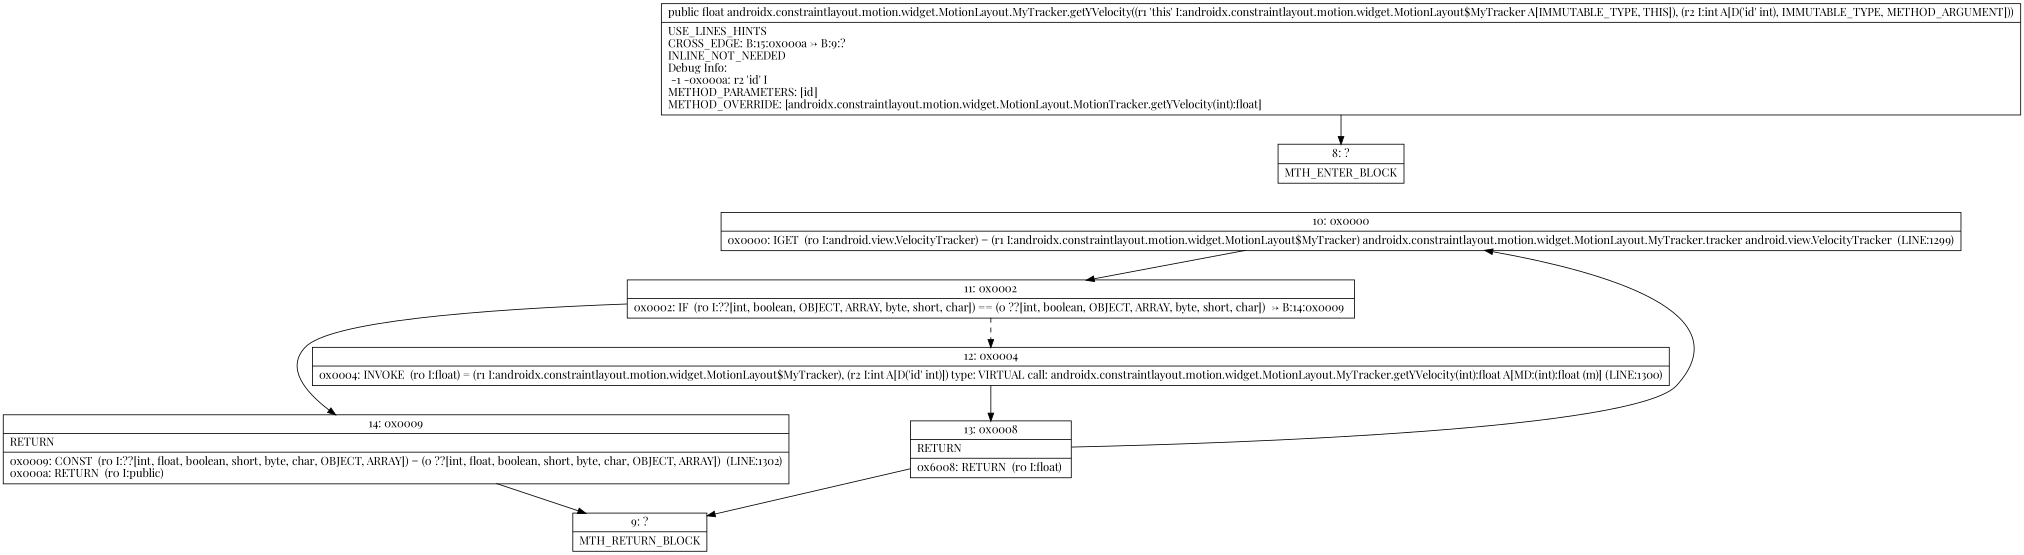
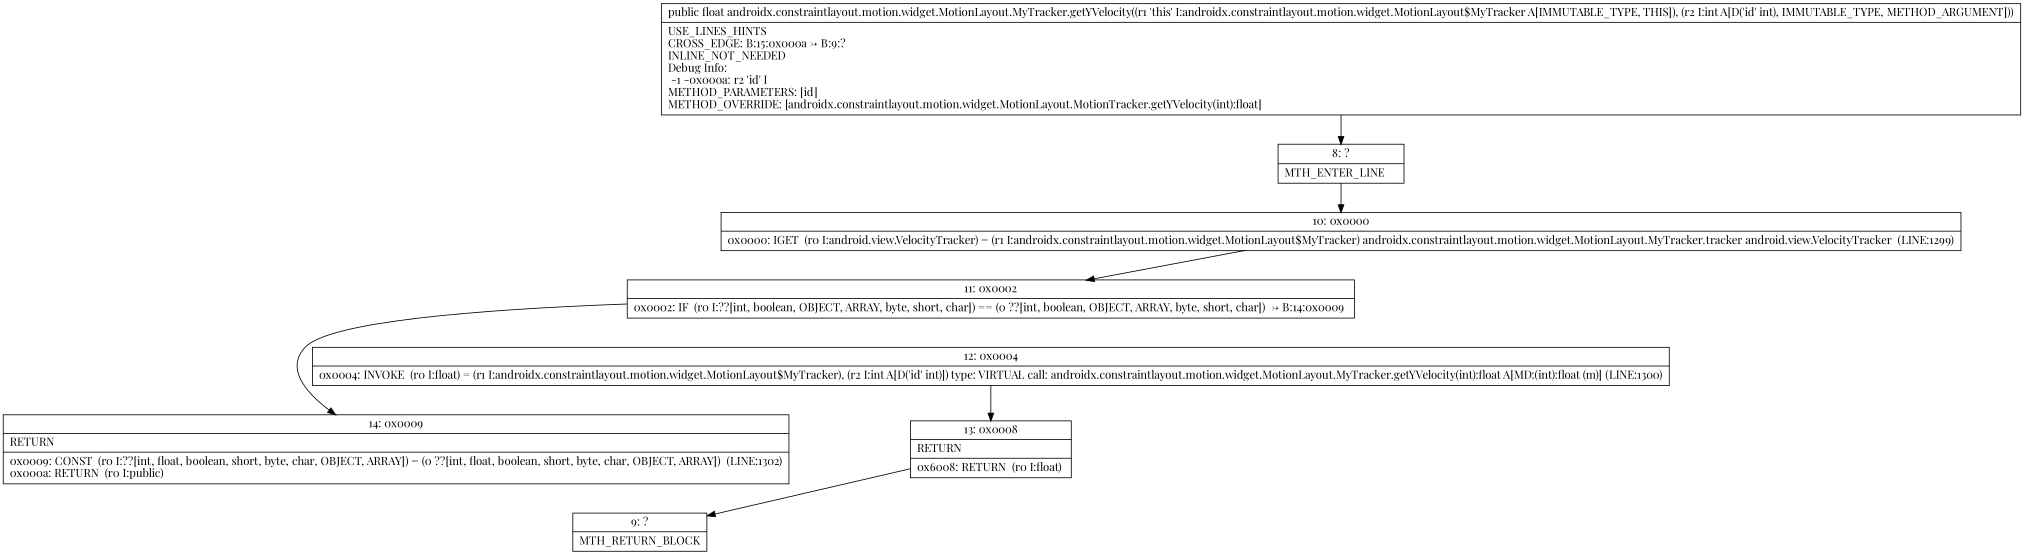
(1341, 173) -> (1335, 173)
(991, 329) -> none
(1515, 423) -> (1341, 194)
(537, 497) -> none
